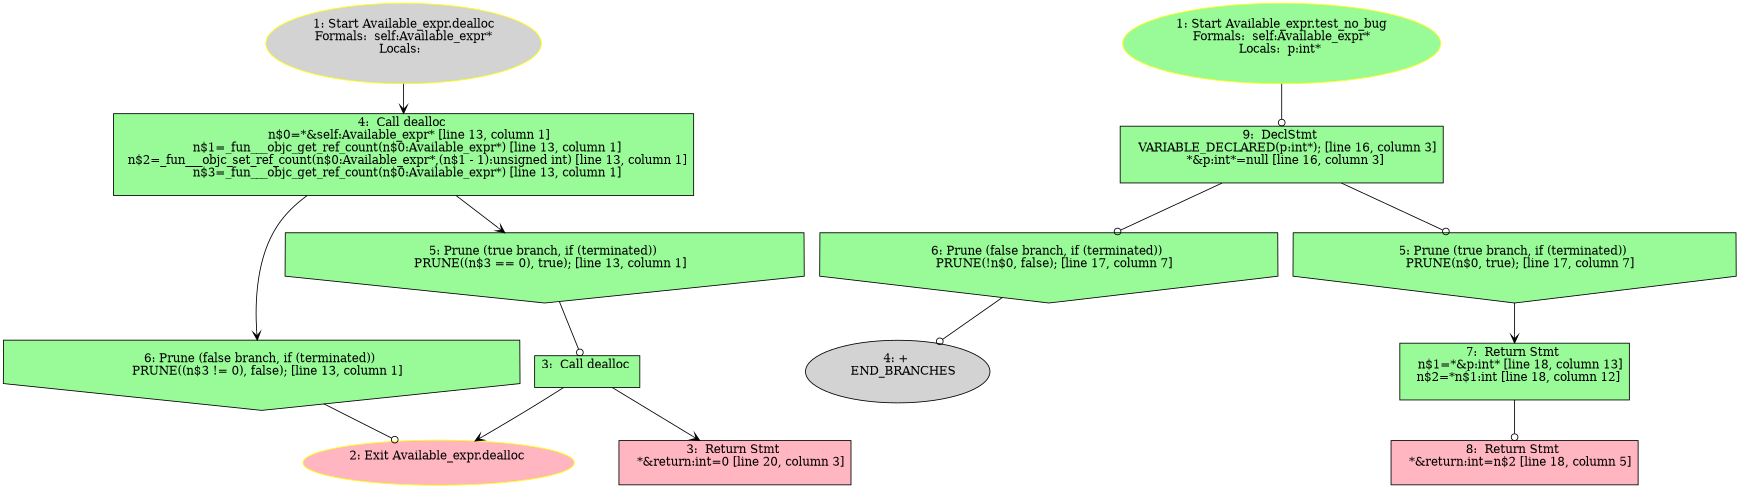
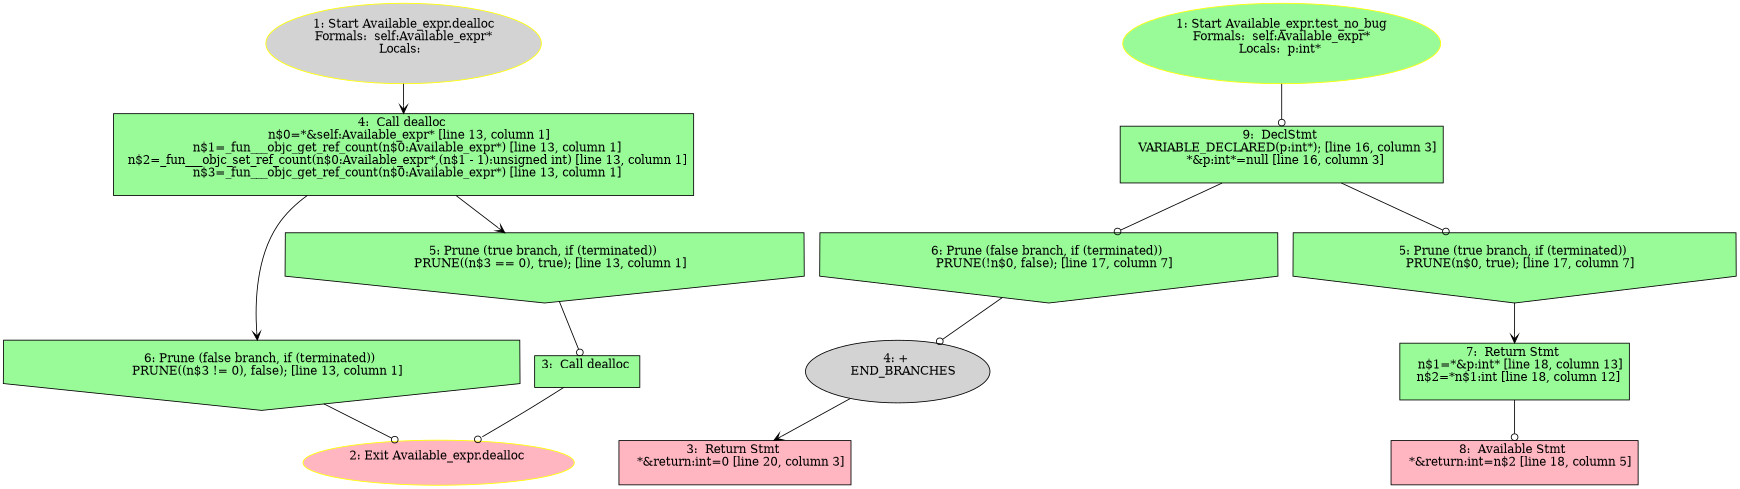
(652, 412) -> (816, 417)
(523, 413) -> (523, 413)
(1515, 463) -> (1515, 463)
